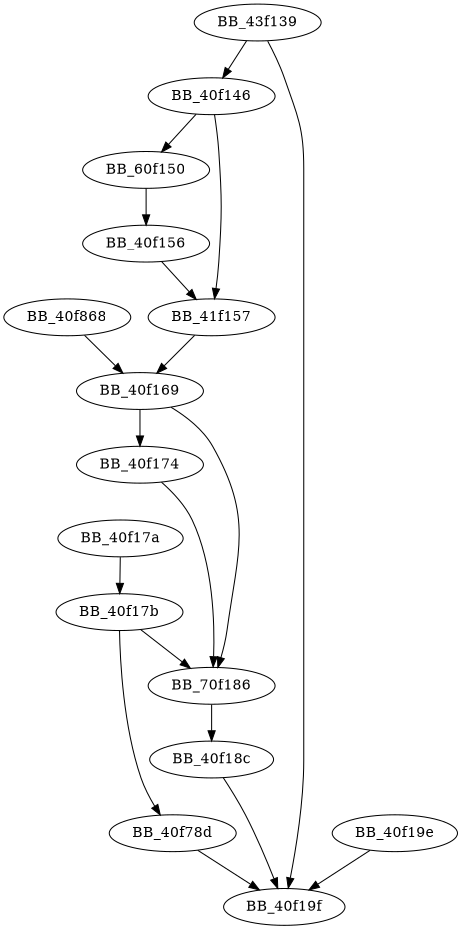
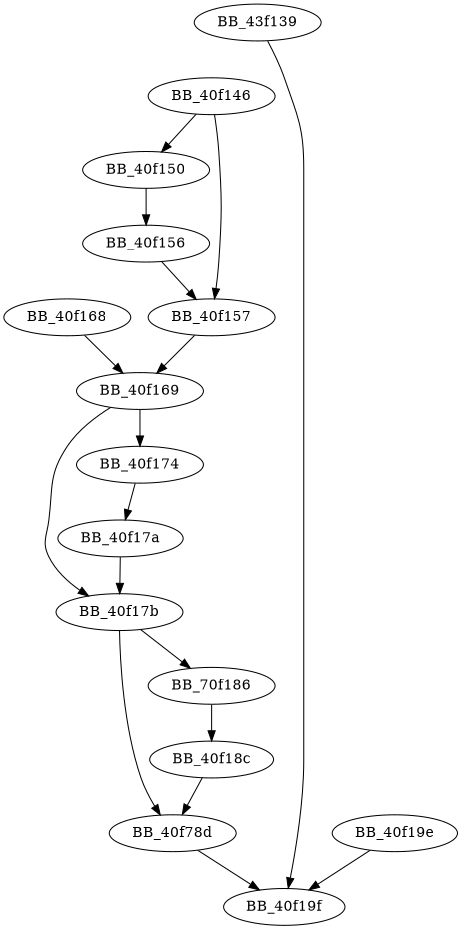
(237, 55) -> none
(146, 170) -> (146, 170)
(67, 317) -> (67, 317)
(212, 317) -> (212, 317)
(238, 522) -> (51, 494)
(206, 563) -> (132, 497)
(251, 827) -> (195, 792)
